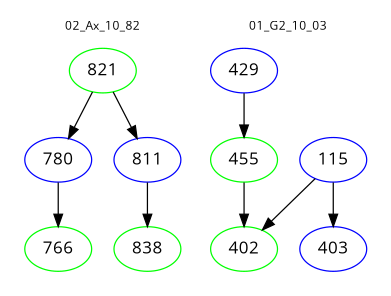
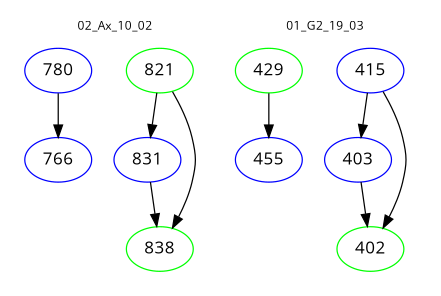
(103, 27) -> (115, 27)
(289, 27) -> (326, 27)
(244, 71) -> (269, 71)
(83, 110) -> (195, 153)
(147, 160) -> (147, 160)
(244, 160) -> (269, 160)
(333, 160) -> (370, 71)
(244, 198) -> (363, 198)
(58, 249) -> (58, 160)
